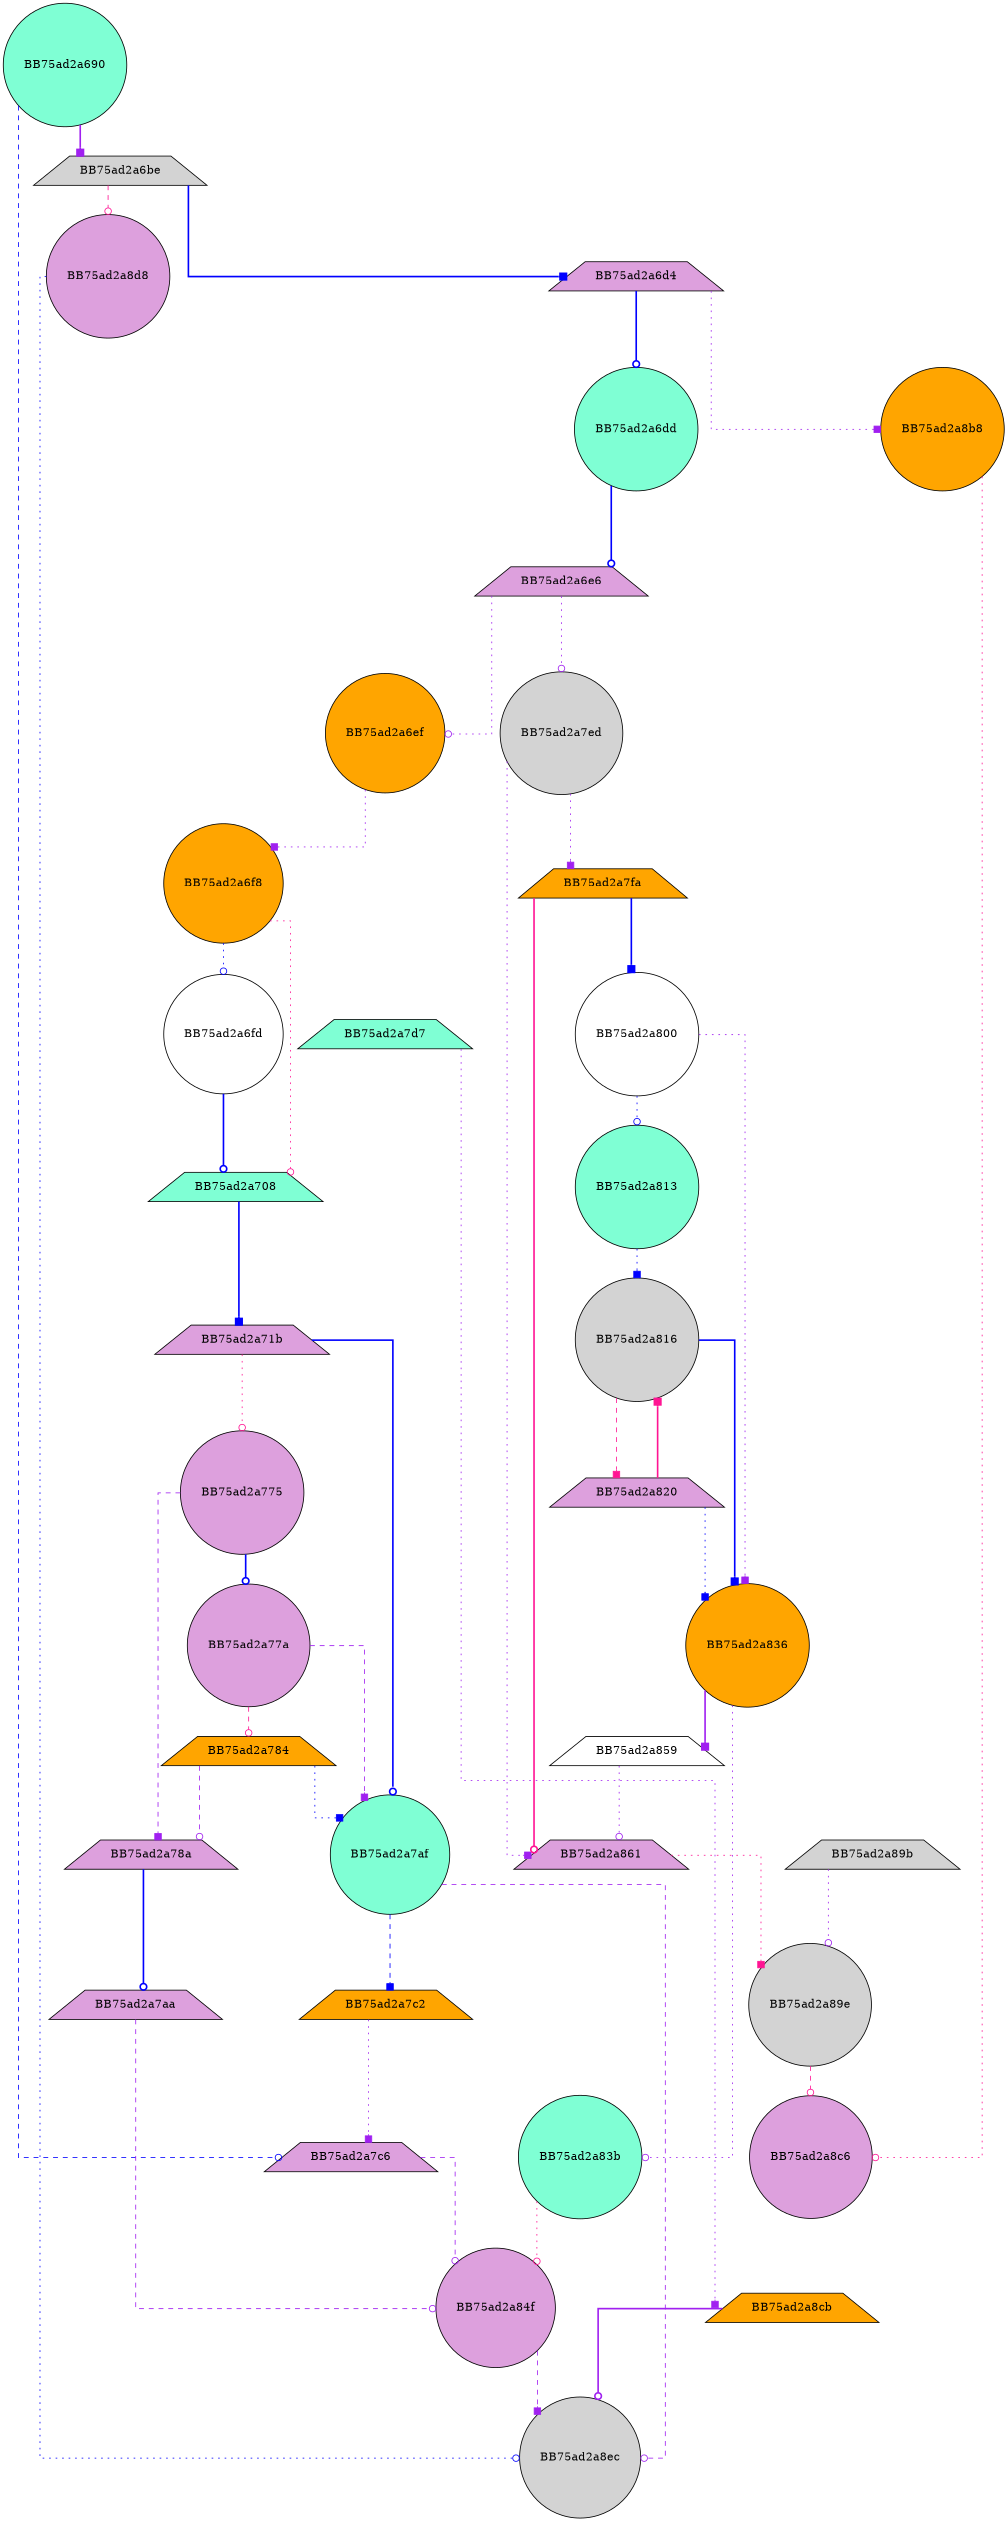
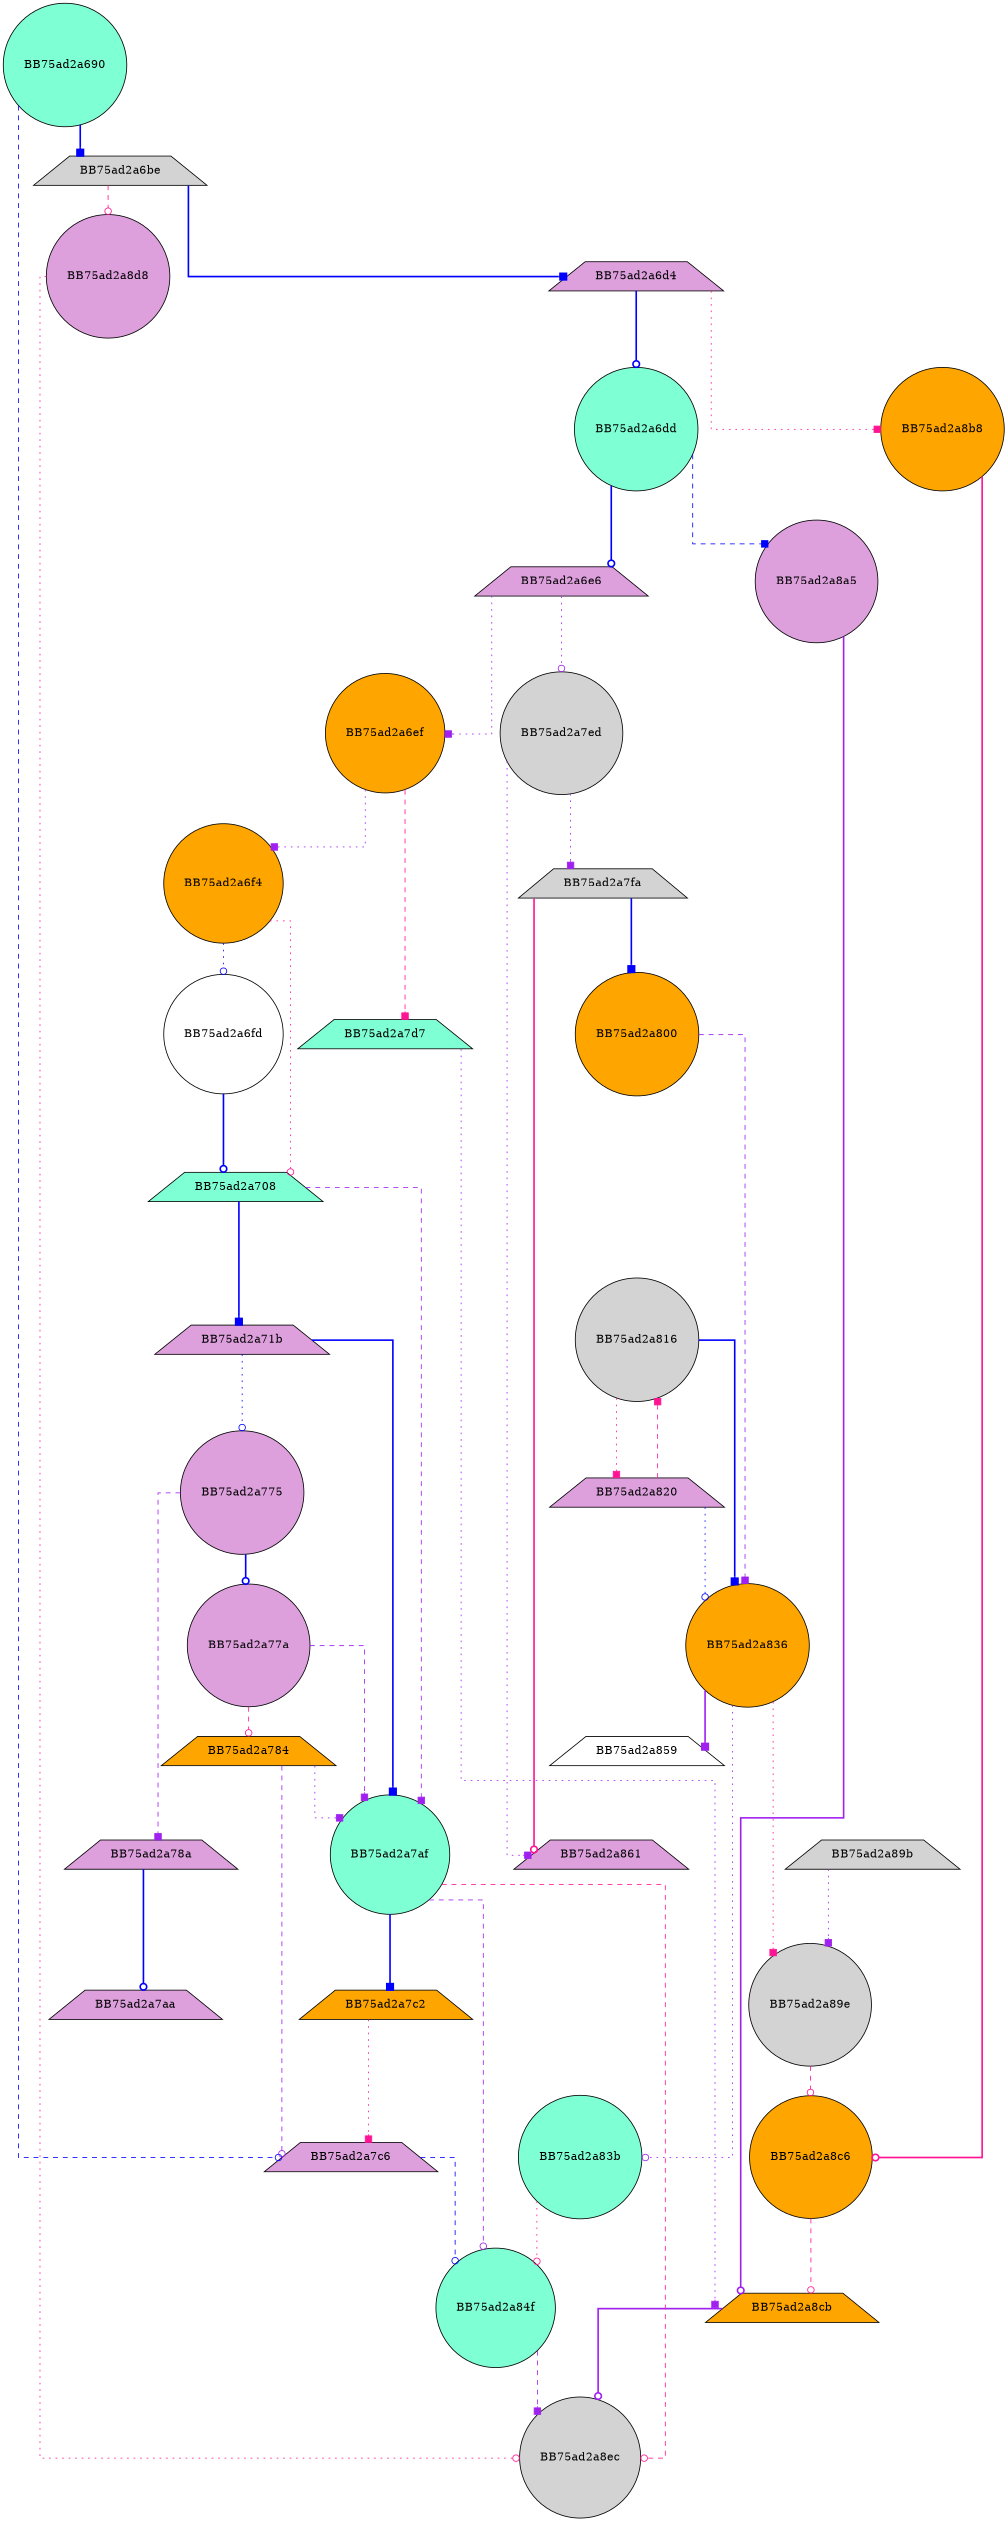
(80, 136) -> (80, 136)
(723, 429) -> (723, 429)
none -> (817, 581)
(492, 685) -> (492, 685)
(223, 883) -> (223, 883)
(603, 883) -> (603, 883)
none -> (405, 901)
(637, 1034) -> (637, 1034)
(637, 1187) -> none
(745, 1282) -> (745, 1282)
(982, 1369) -> (982, 1369)
(242, 1389) -> (242, 1389)
none -> (421, 1434)
(616, 1434) -> (616, 1434)
(658, 1442) -> (658, 1442)
(393, 1523) -> (393, 1523)
(705, 1550) -> (705, 1550)
(40, 1601) -> (40, 1601)
(200, 1800) -> (282, 1958)
(619, 1800) -> none
(315, 1802) -> (315, 1802)
(761, 1863) -> (773, 1825)
(828, 1904) -> (828, 1904)
(390, 1948) -> (390, 1948)
(665, 2069) -> (665, 2069)
(369, 2077) -> (369, 2077)
(811, 2157) -> (811, 2157)
(455, 2190) -> (455, 2190)
none -> (811, 2253)
(496, 2308) -> (496, 2308)
(138, 2309) -> (483, 2044)
